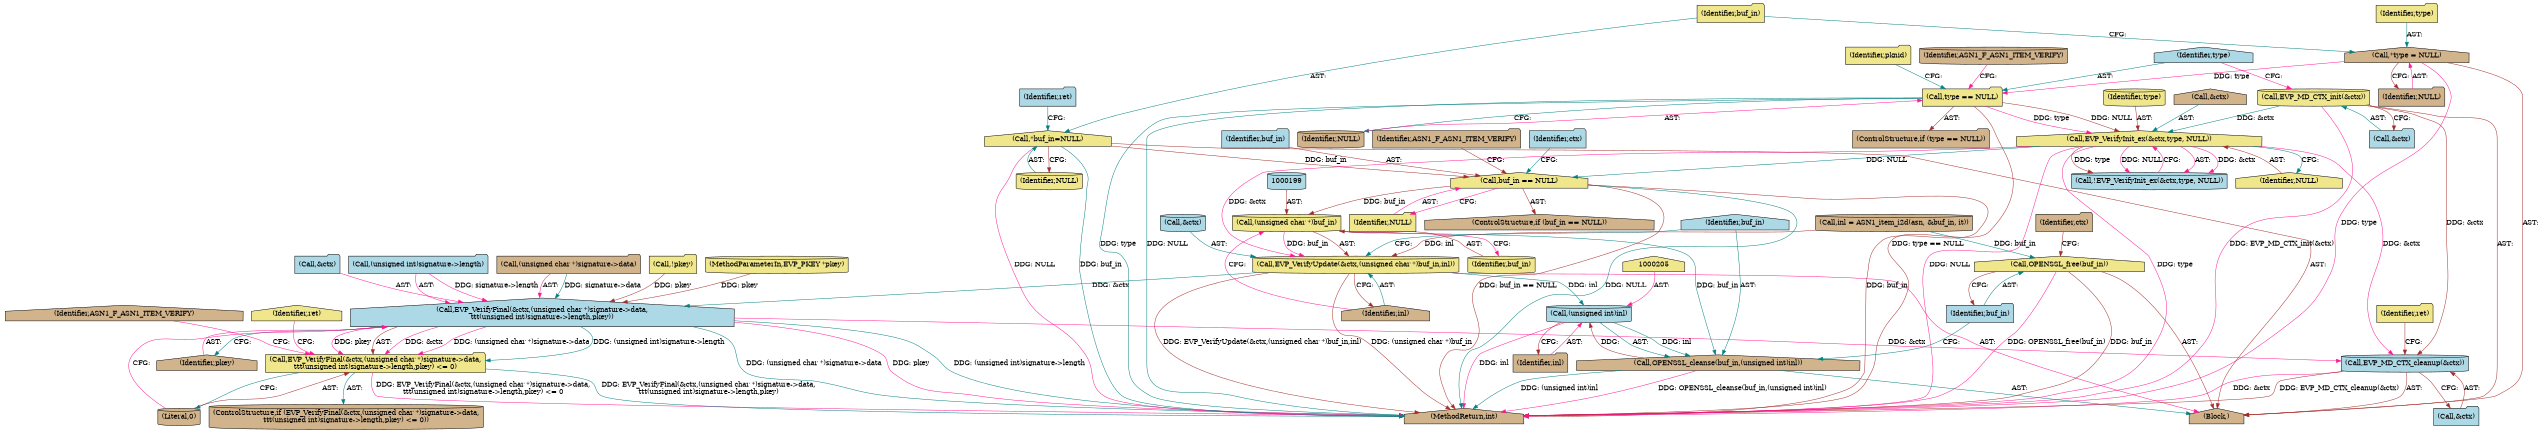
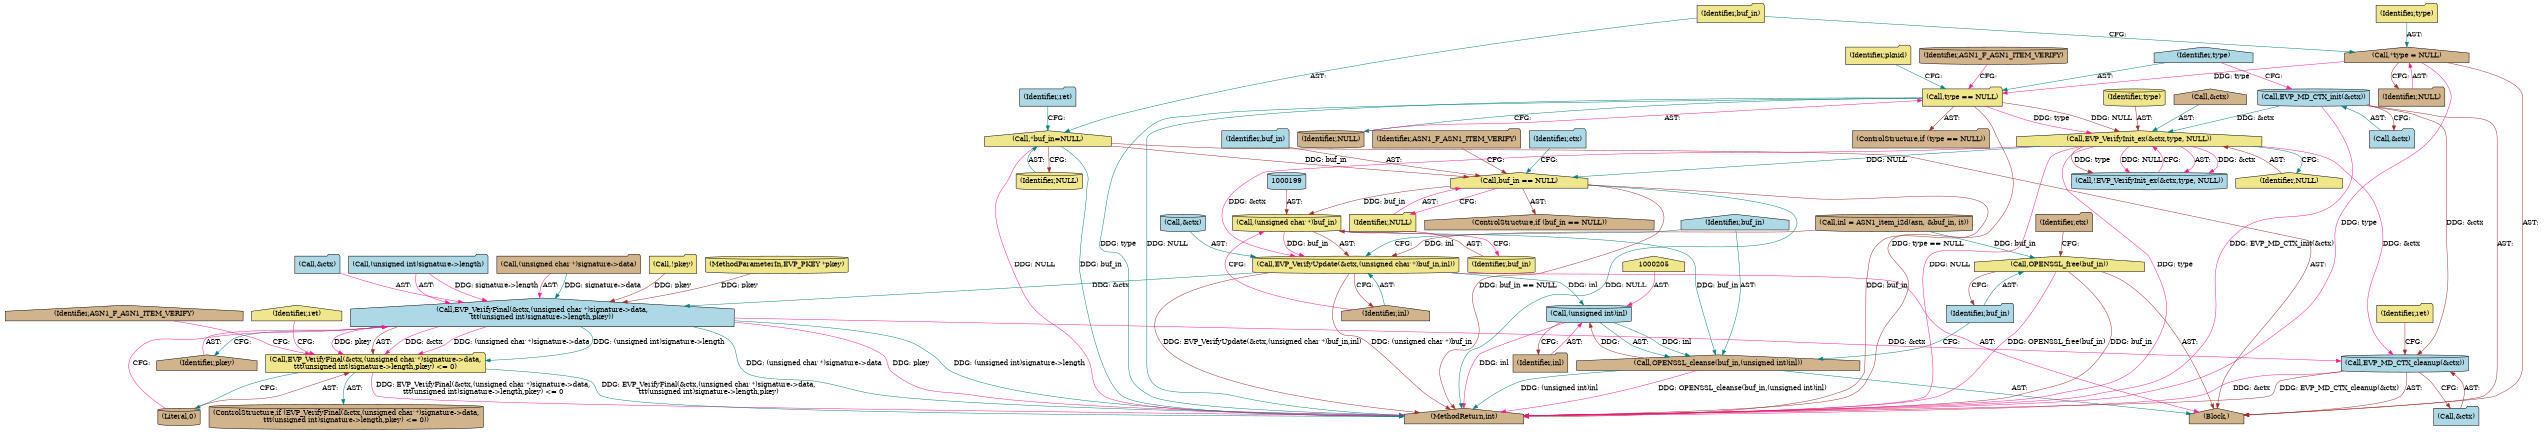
(2314, 98) -> (2314, 98)
